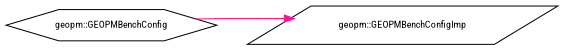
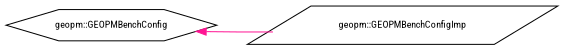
(240, 18) -> (240, 32)
